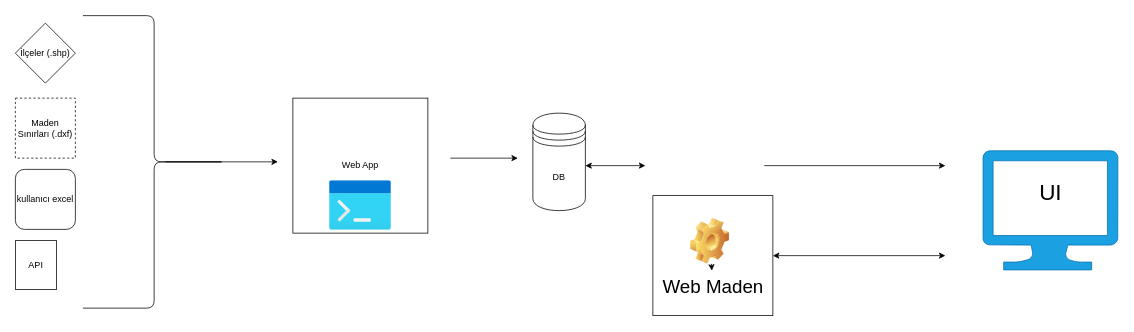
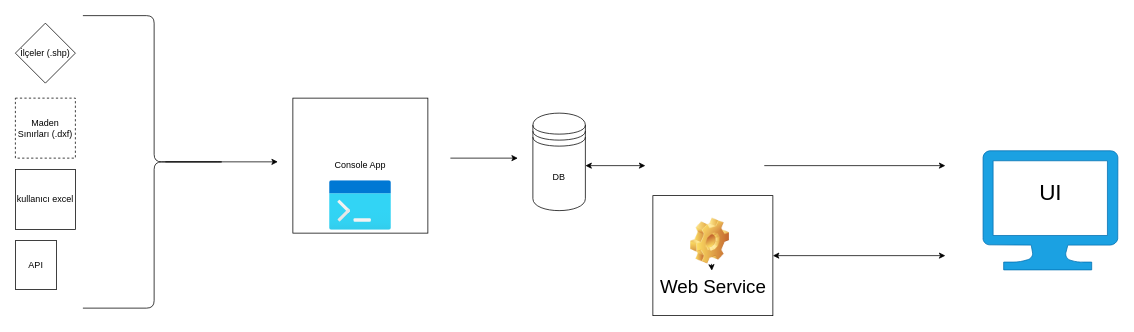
(360, 165) -> (360, 165)
(45, 199) -> (45, 199)
(713, 285) -> (713, 285)
